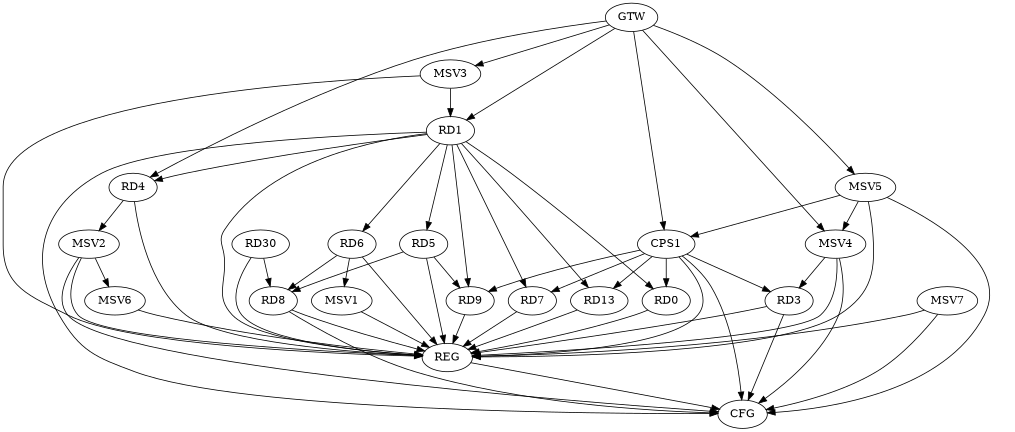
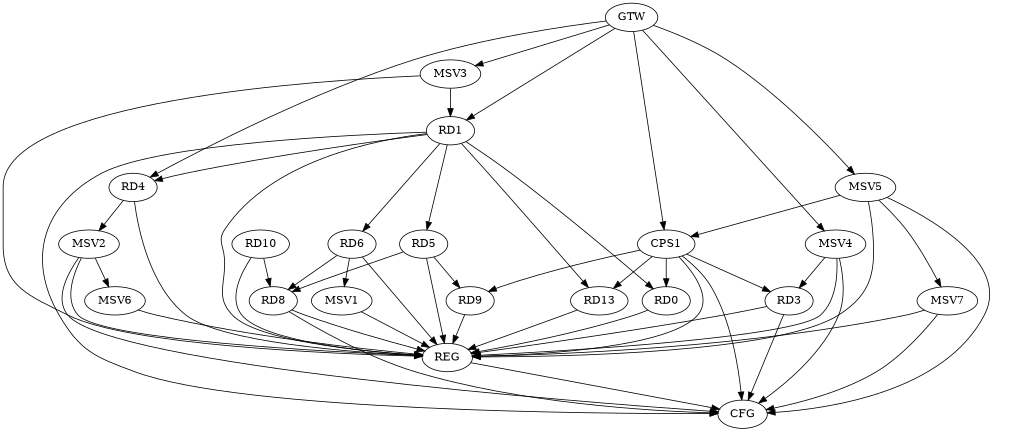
(460, 212) -> none
(852, 212) -> (912, 237)
(261, 244) -> (261, 244)
(532, 301) -> none
